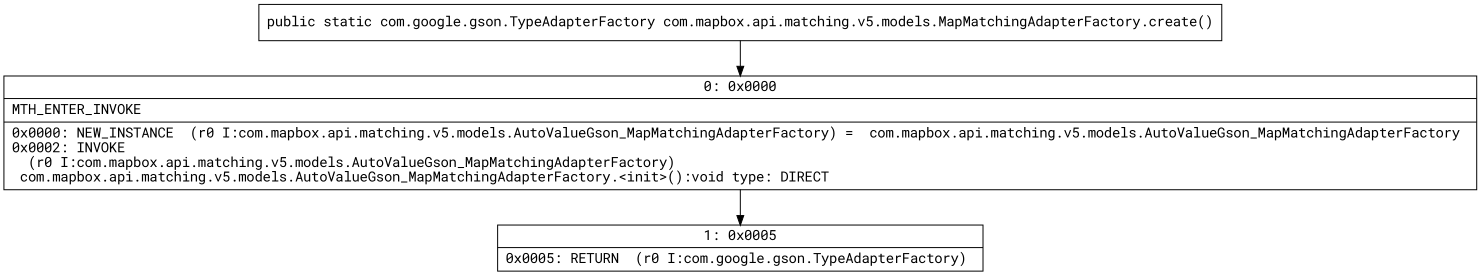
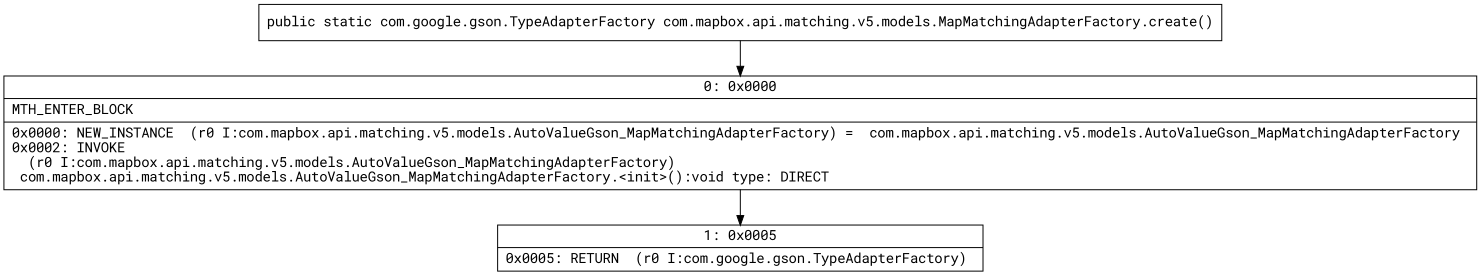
(77, 110) -> (73, 110)
